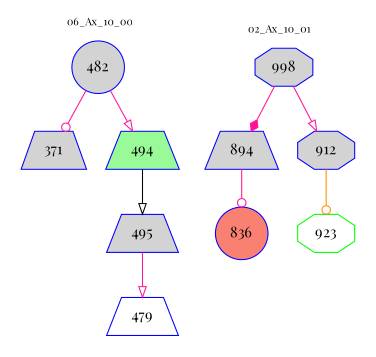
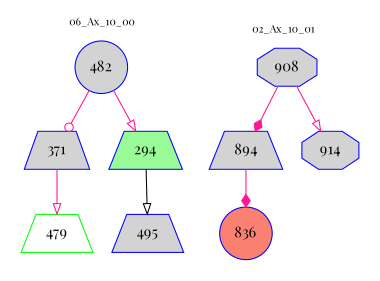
(284, 67) -> (287, 67)
(142, 150) -> (146, 150)
(326, 150) -> (330, 150)
(242, 184) -> (246, 182)
(326, 233) -> none
(142, 269) -> (57, 186)
(142, 316) -> (57, 233)
